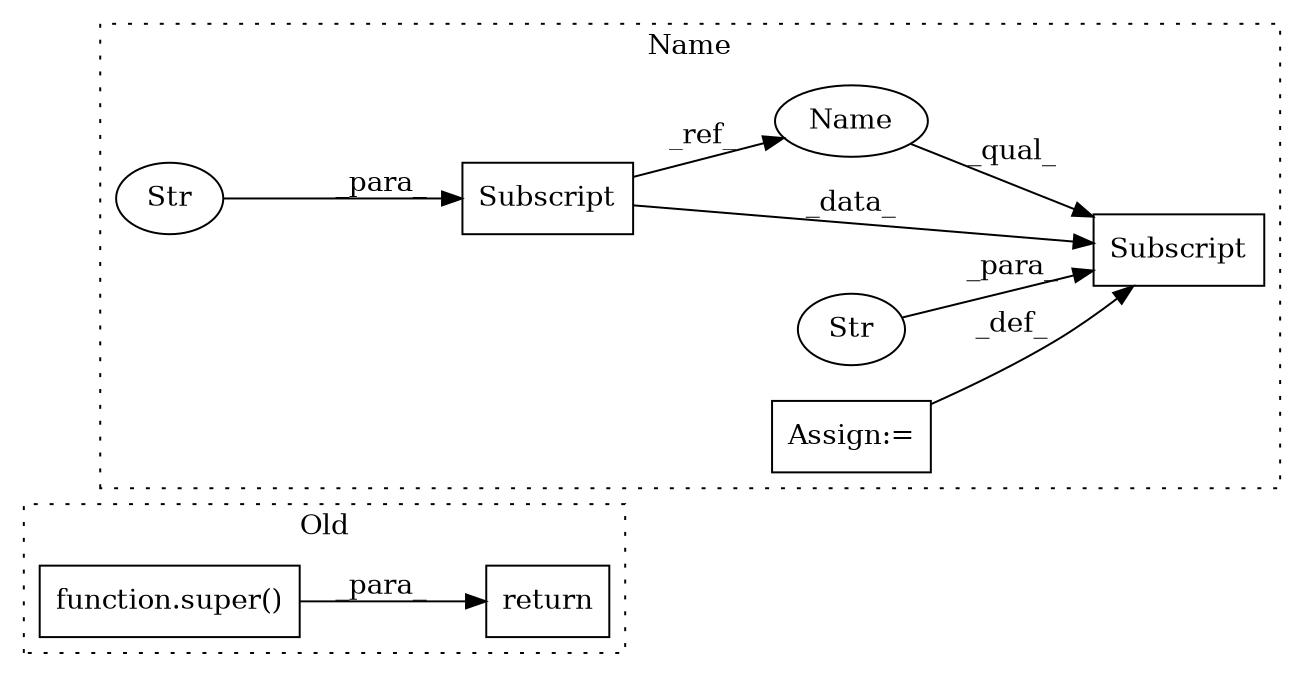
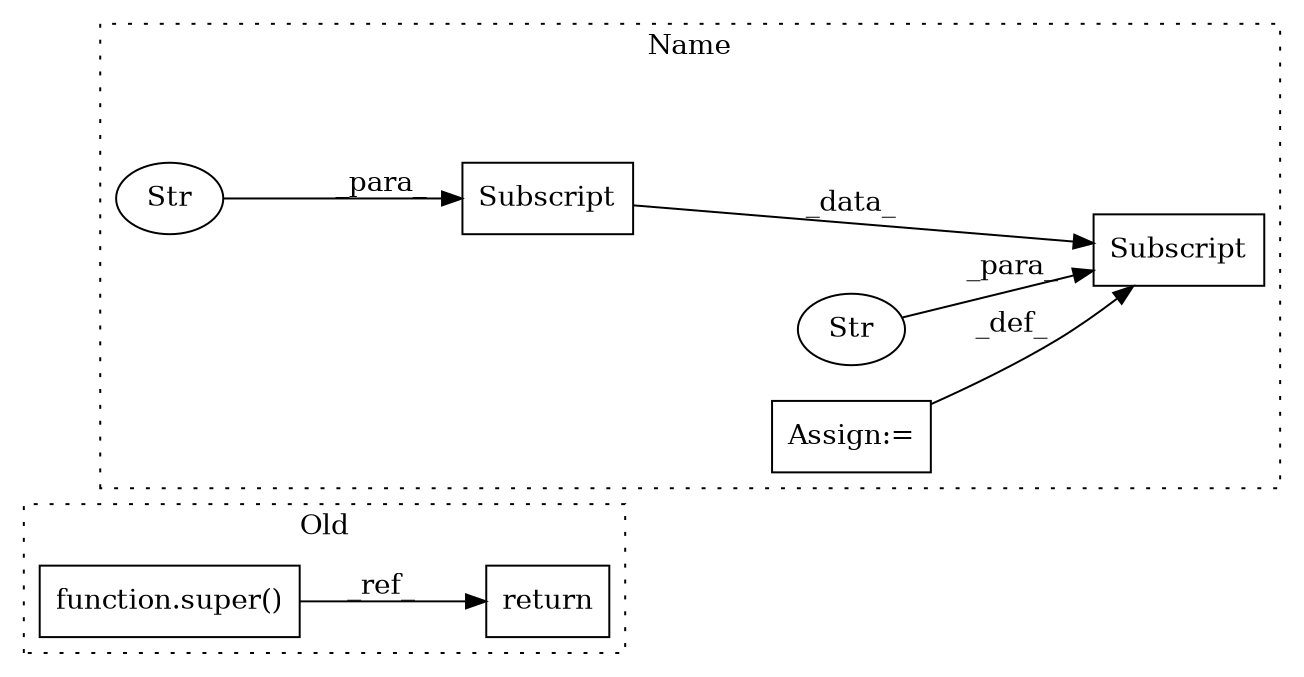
(851, 121) -> none
(381, 586) -> (381, 586)
